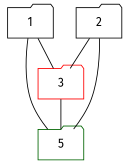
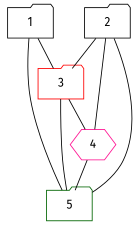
none -> (93, 145)
